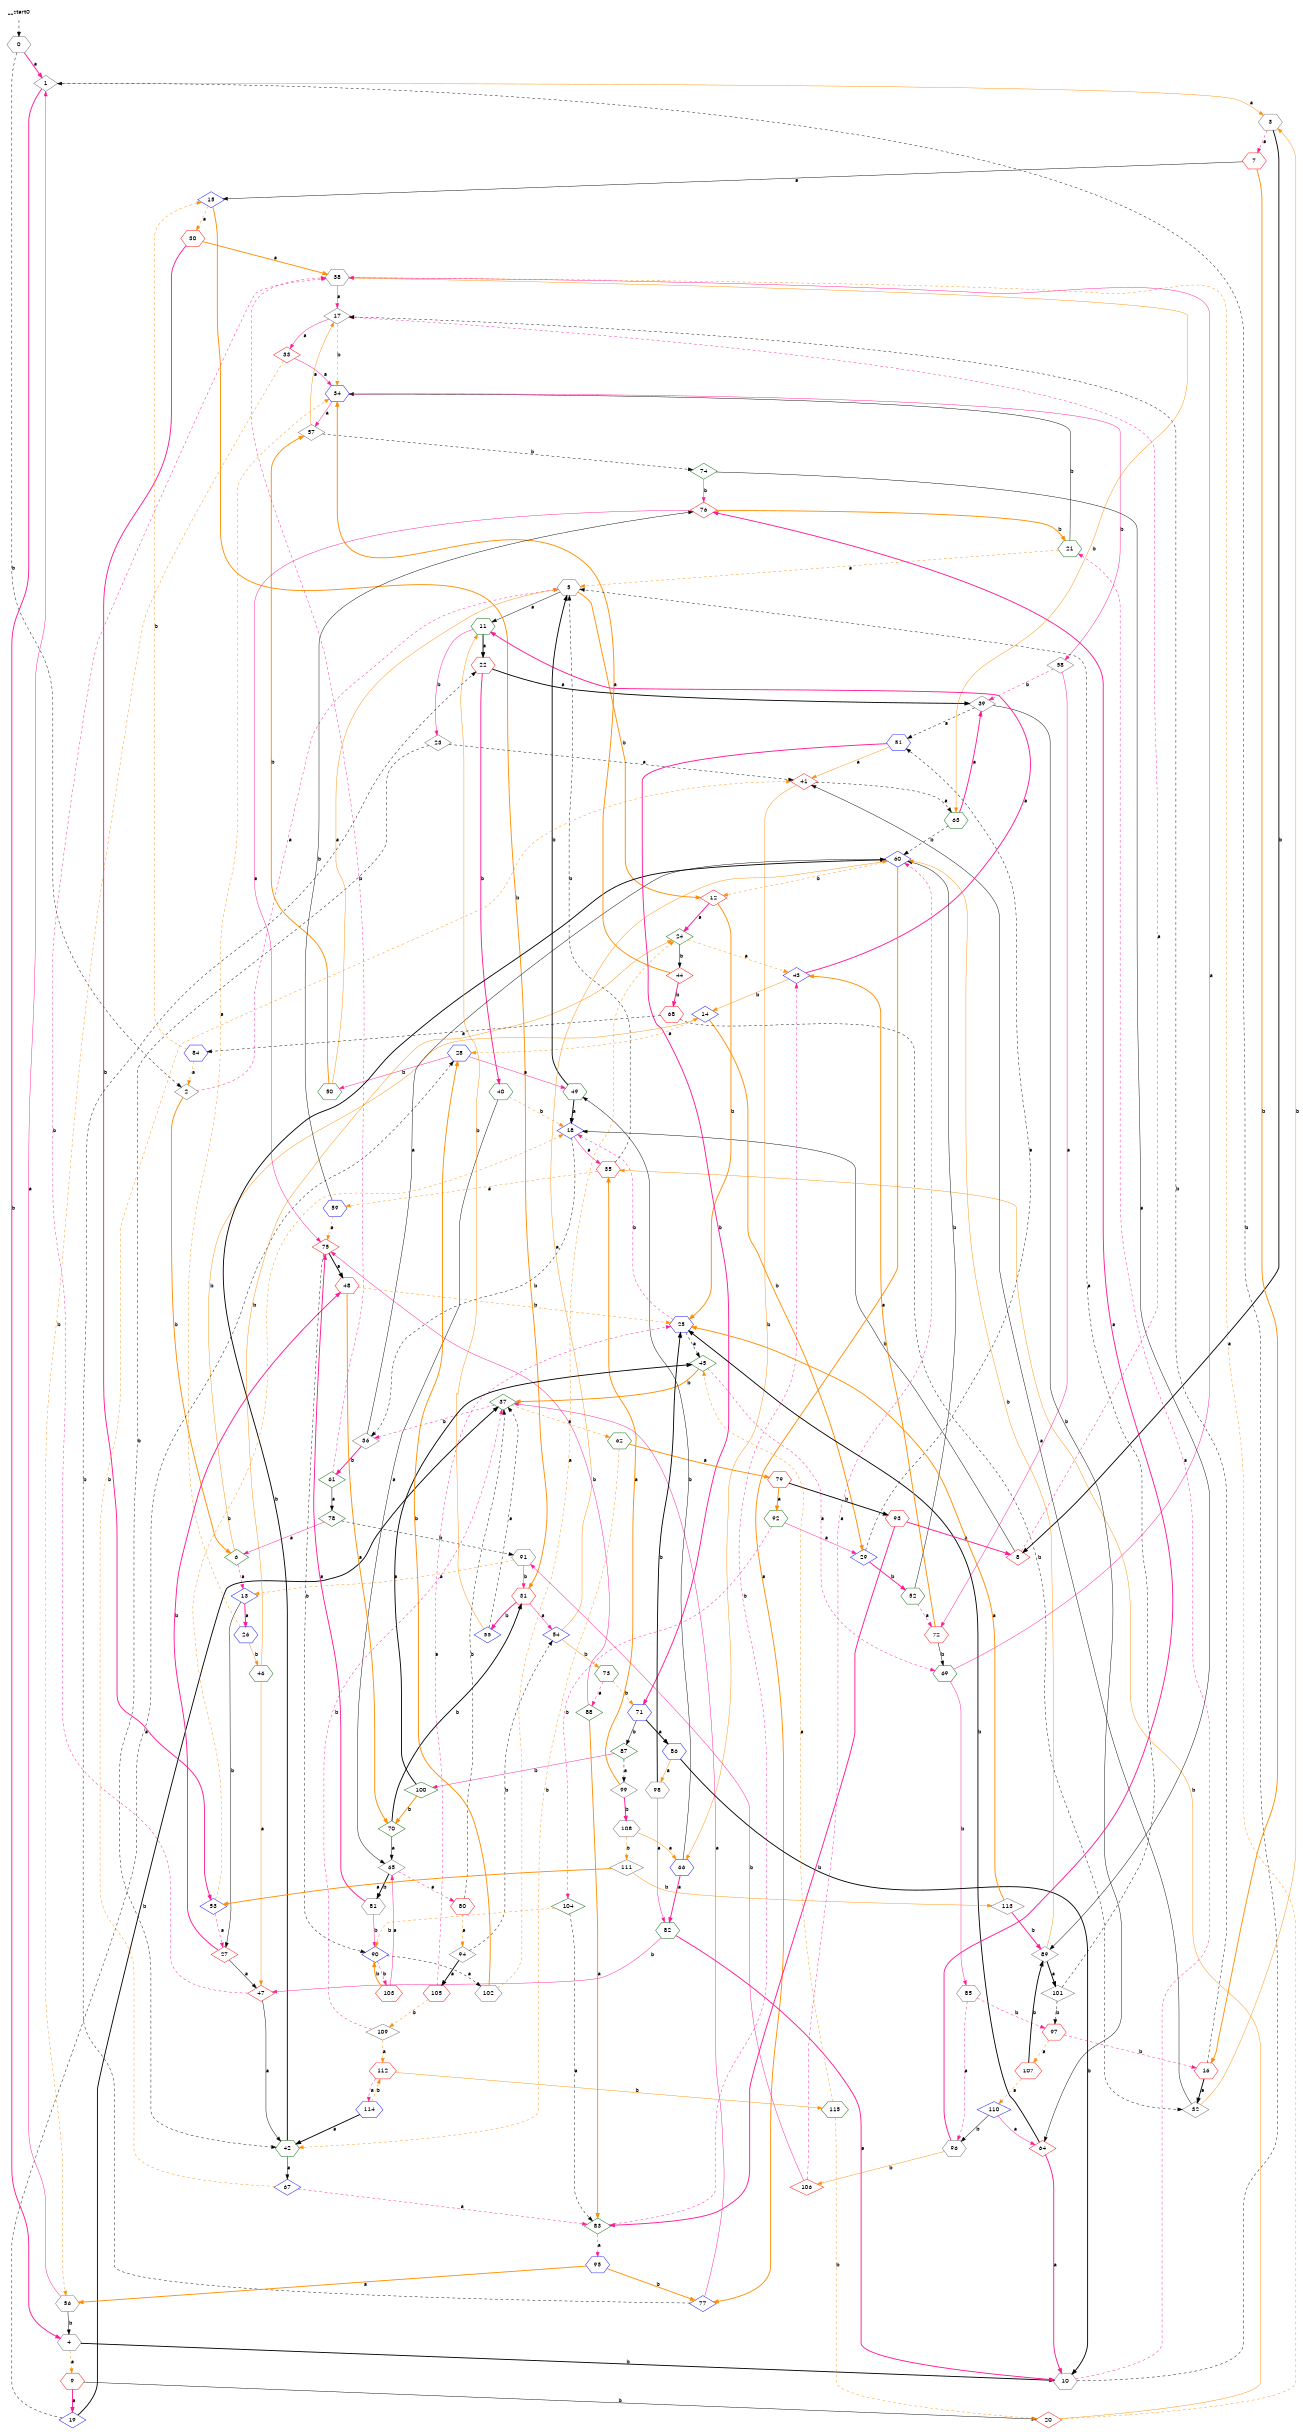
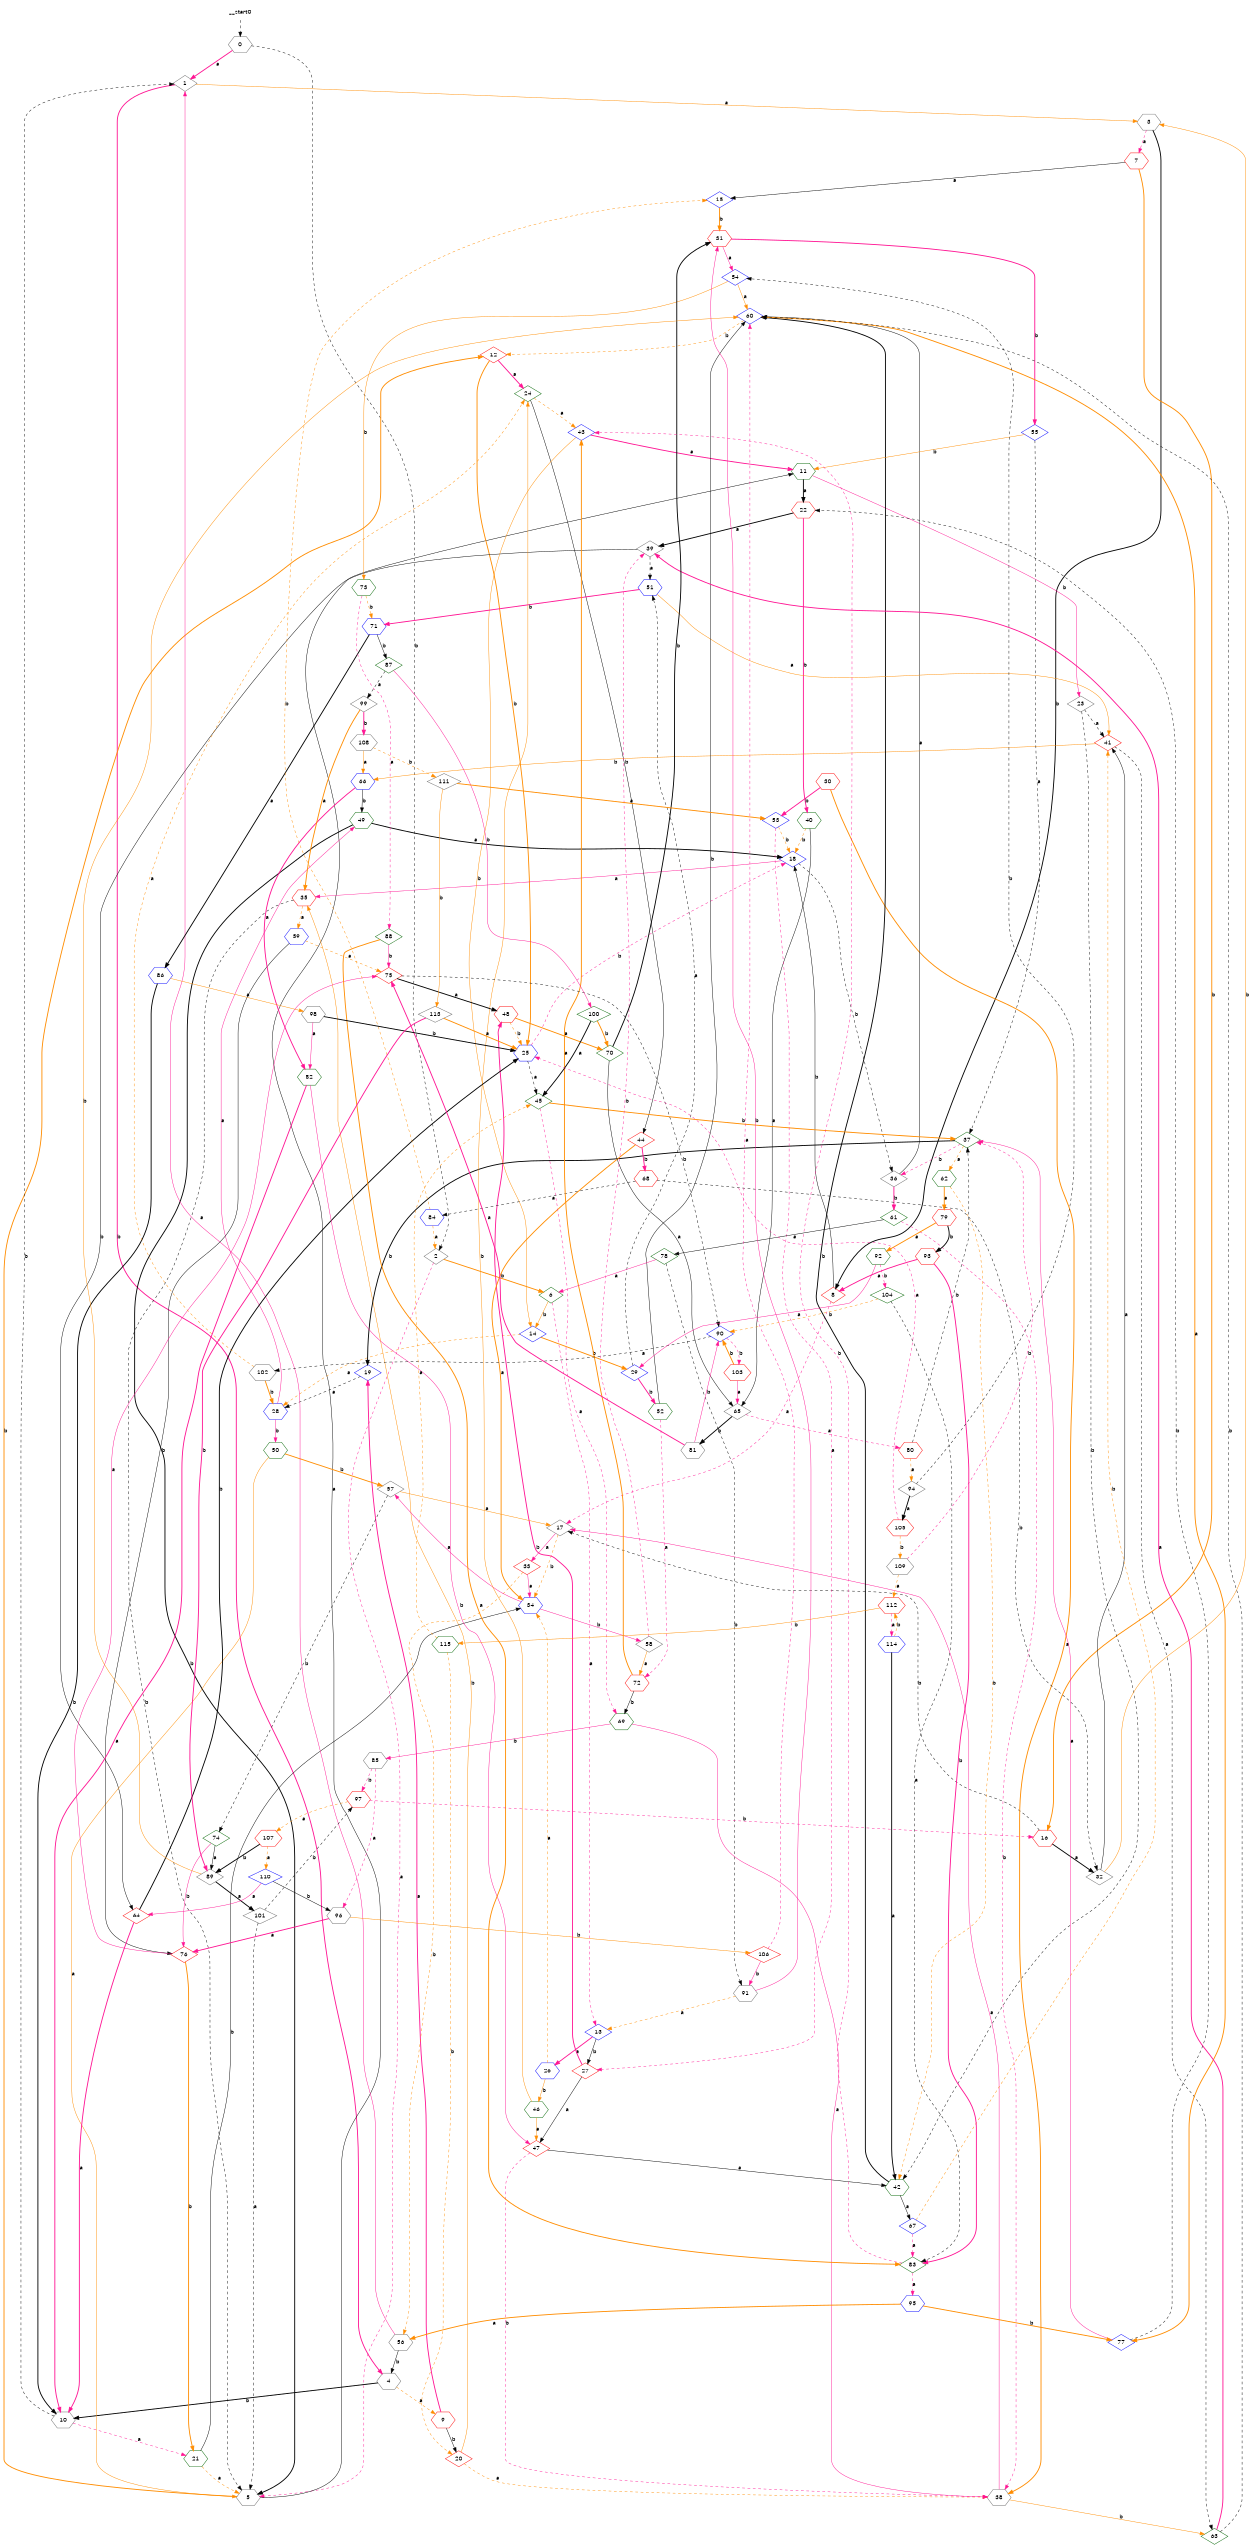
(203, 216) -> none
(956, 820) -> (1214, 2536)
(1067, 1163) -> (644, 1661)
(159, 1832) -> (598, 1160)
(383, 2032) -> (900, 1567)
